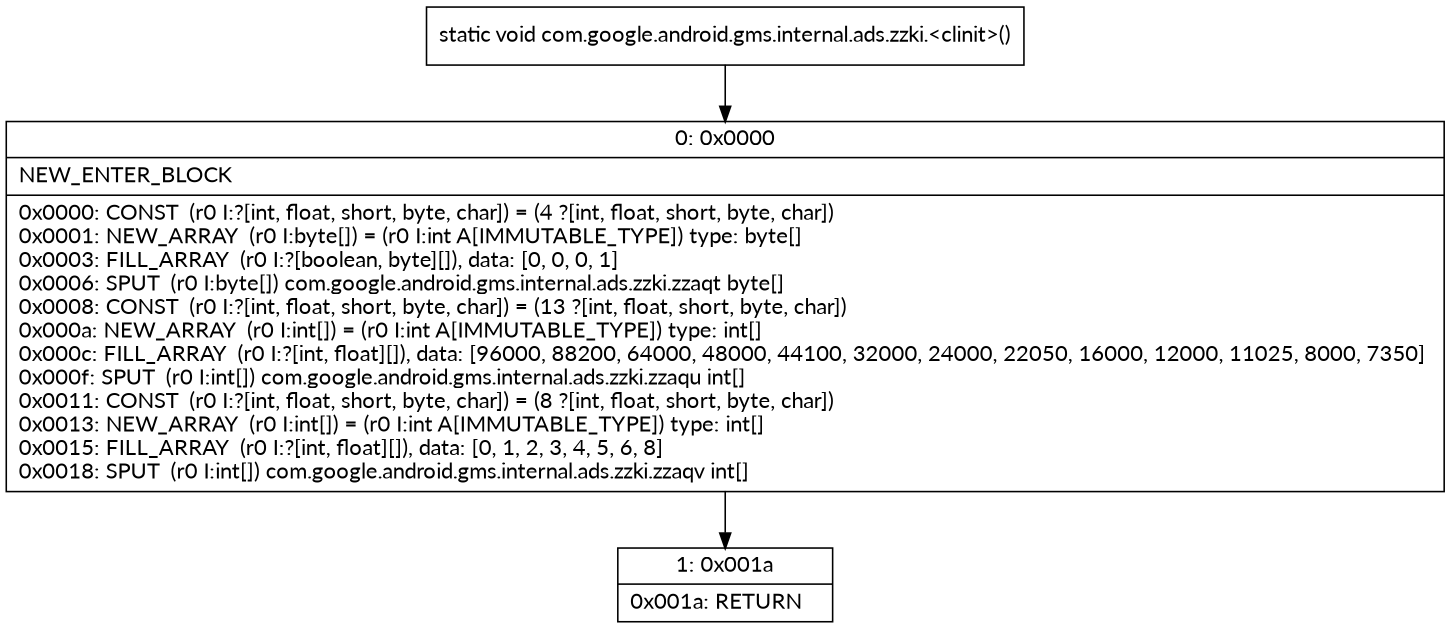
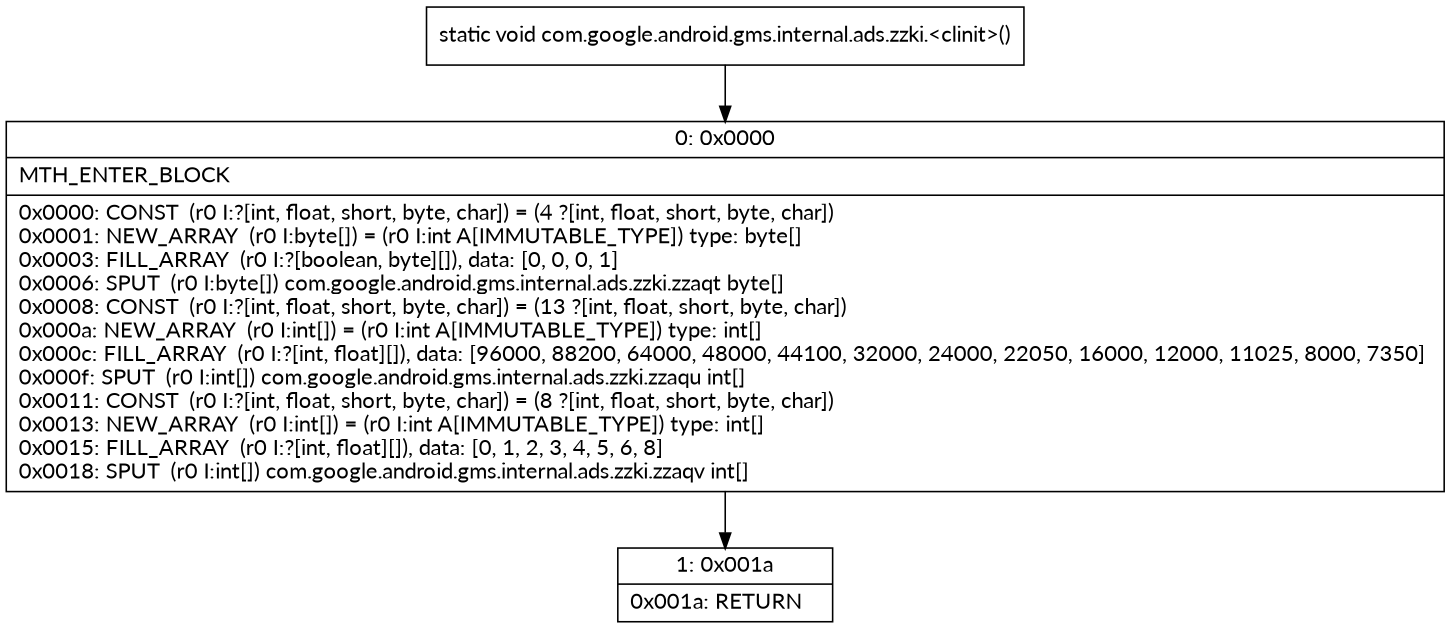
(125, 176) -> (125, 176)
